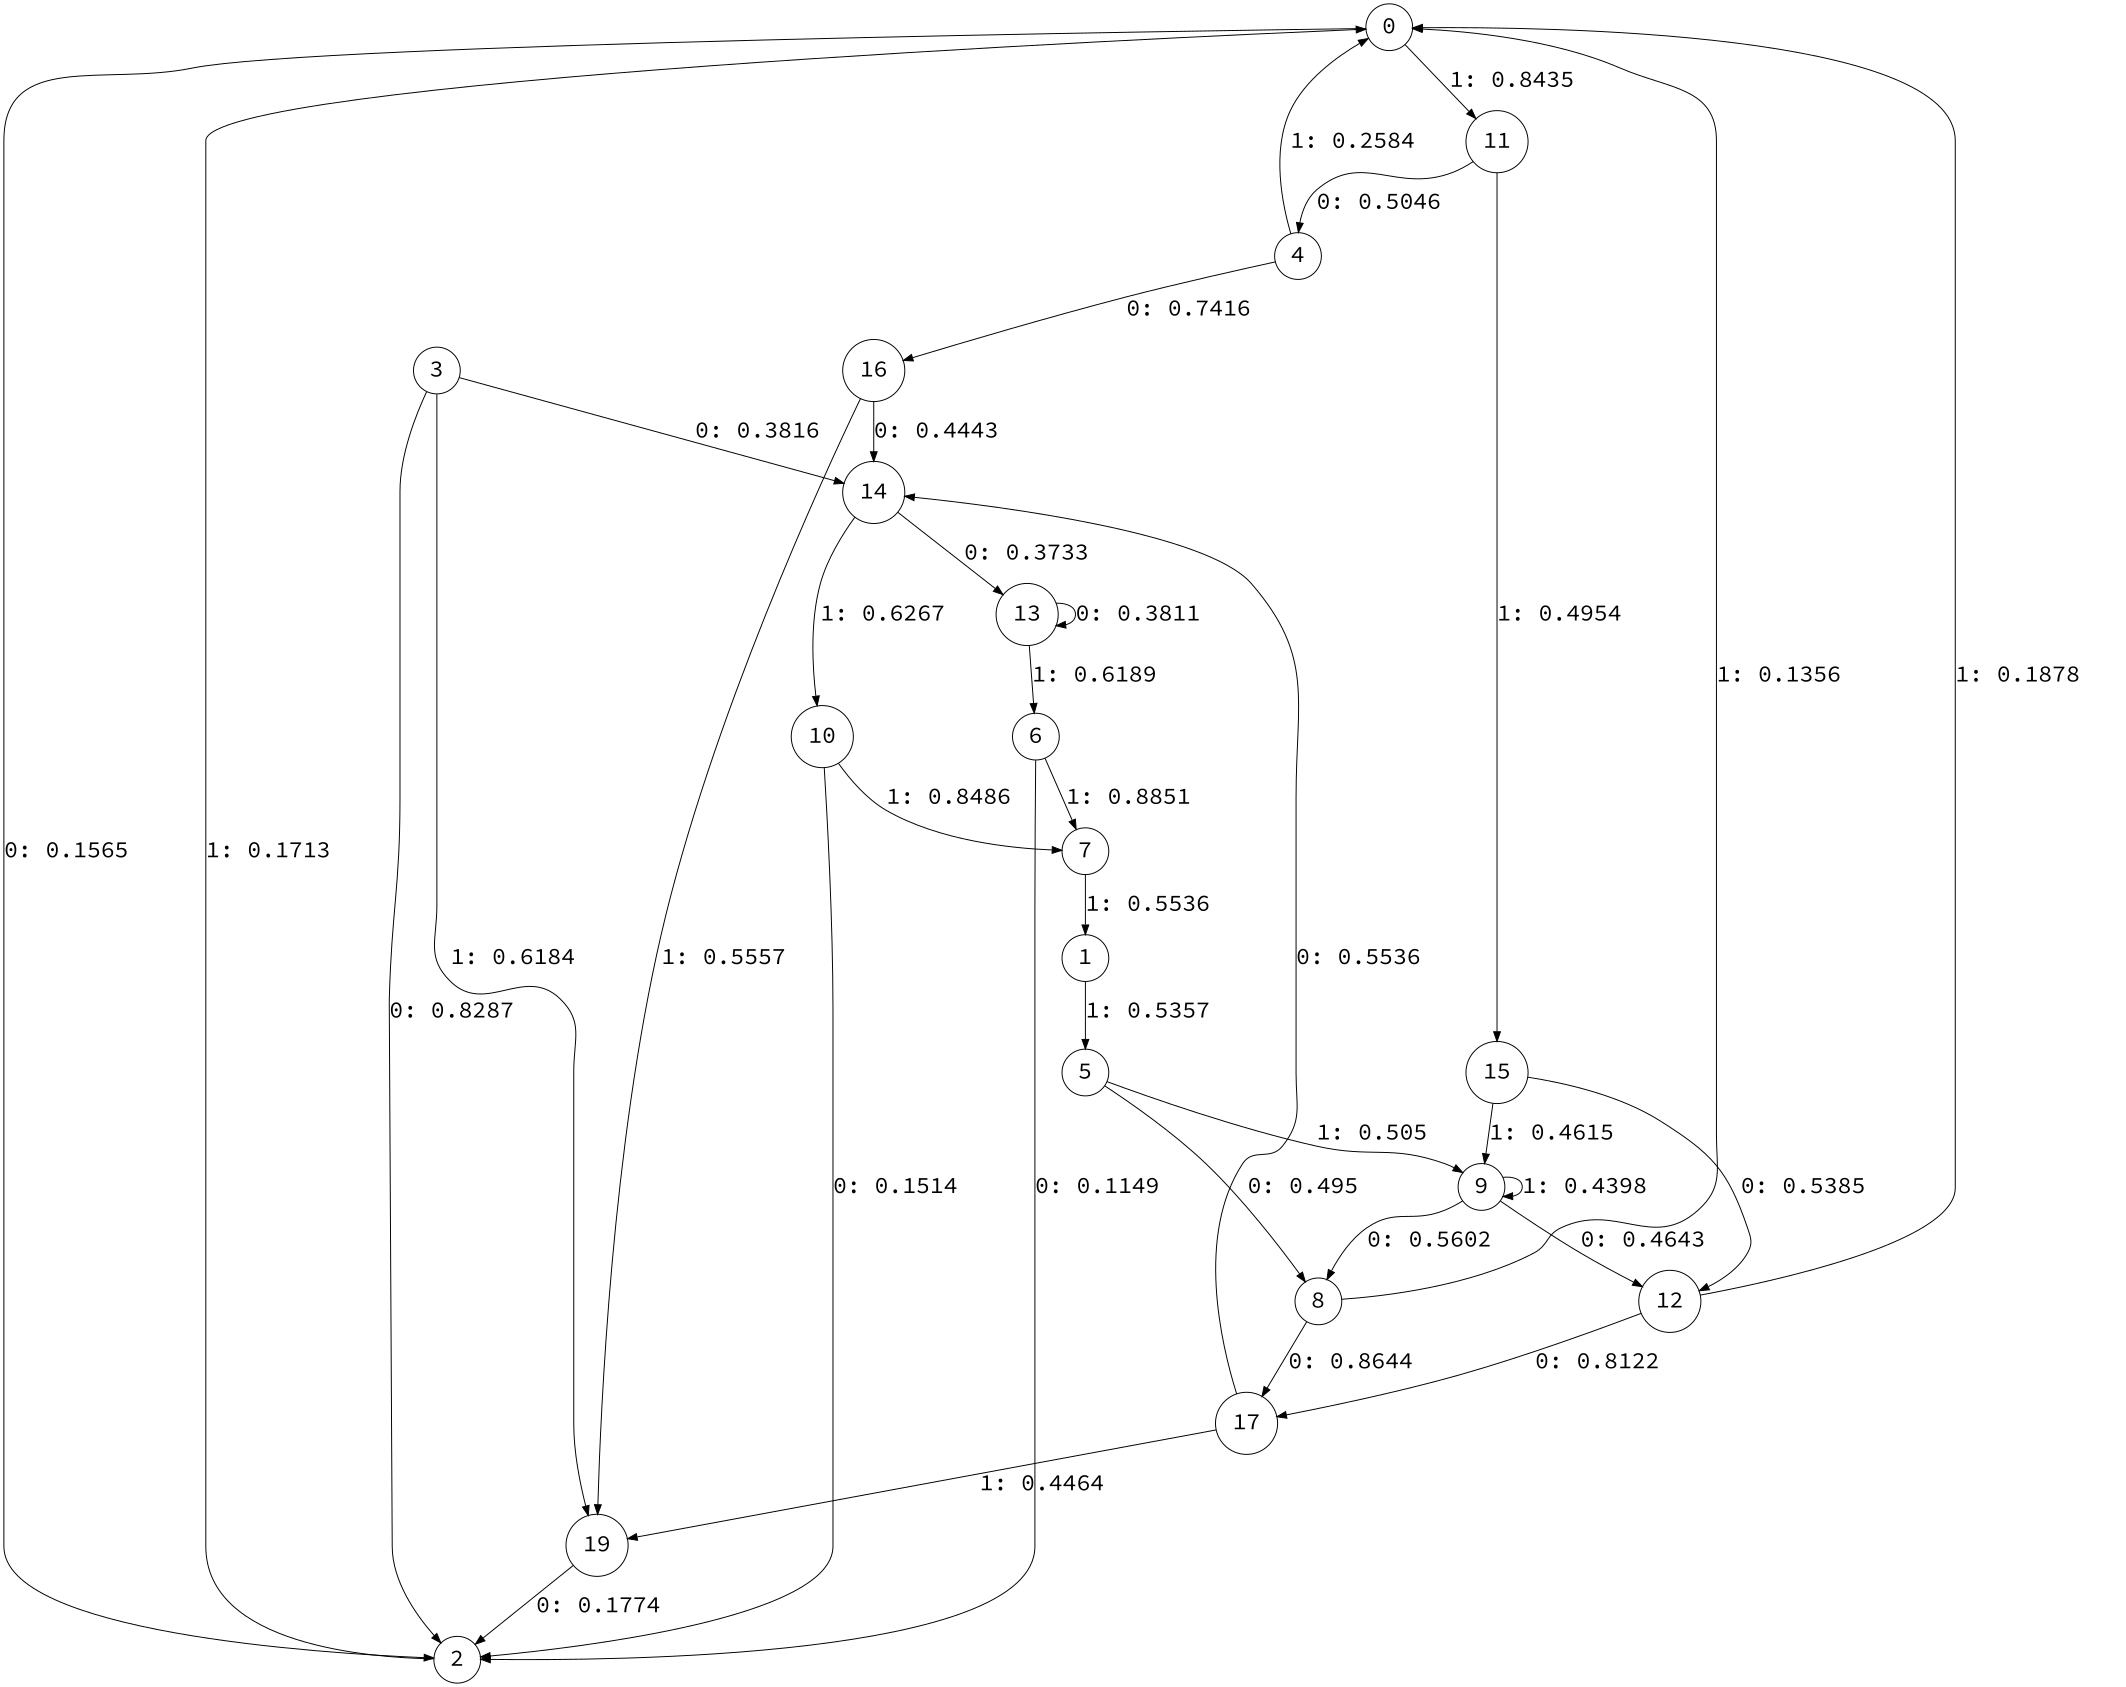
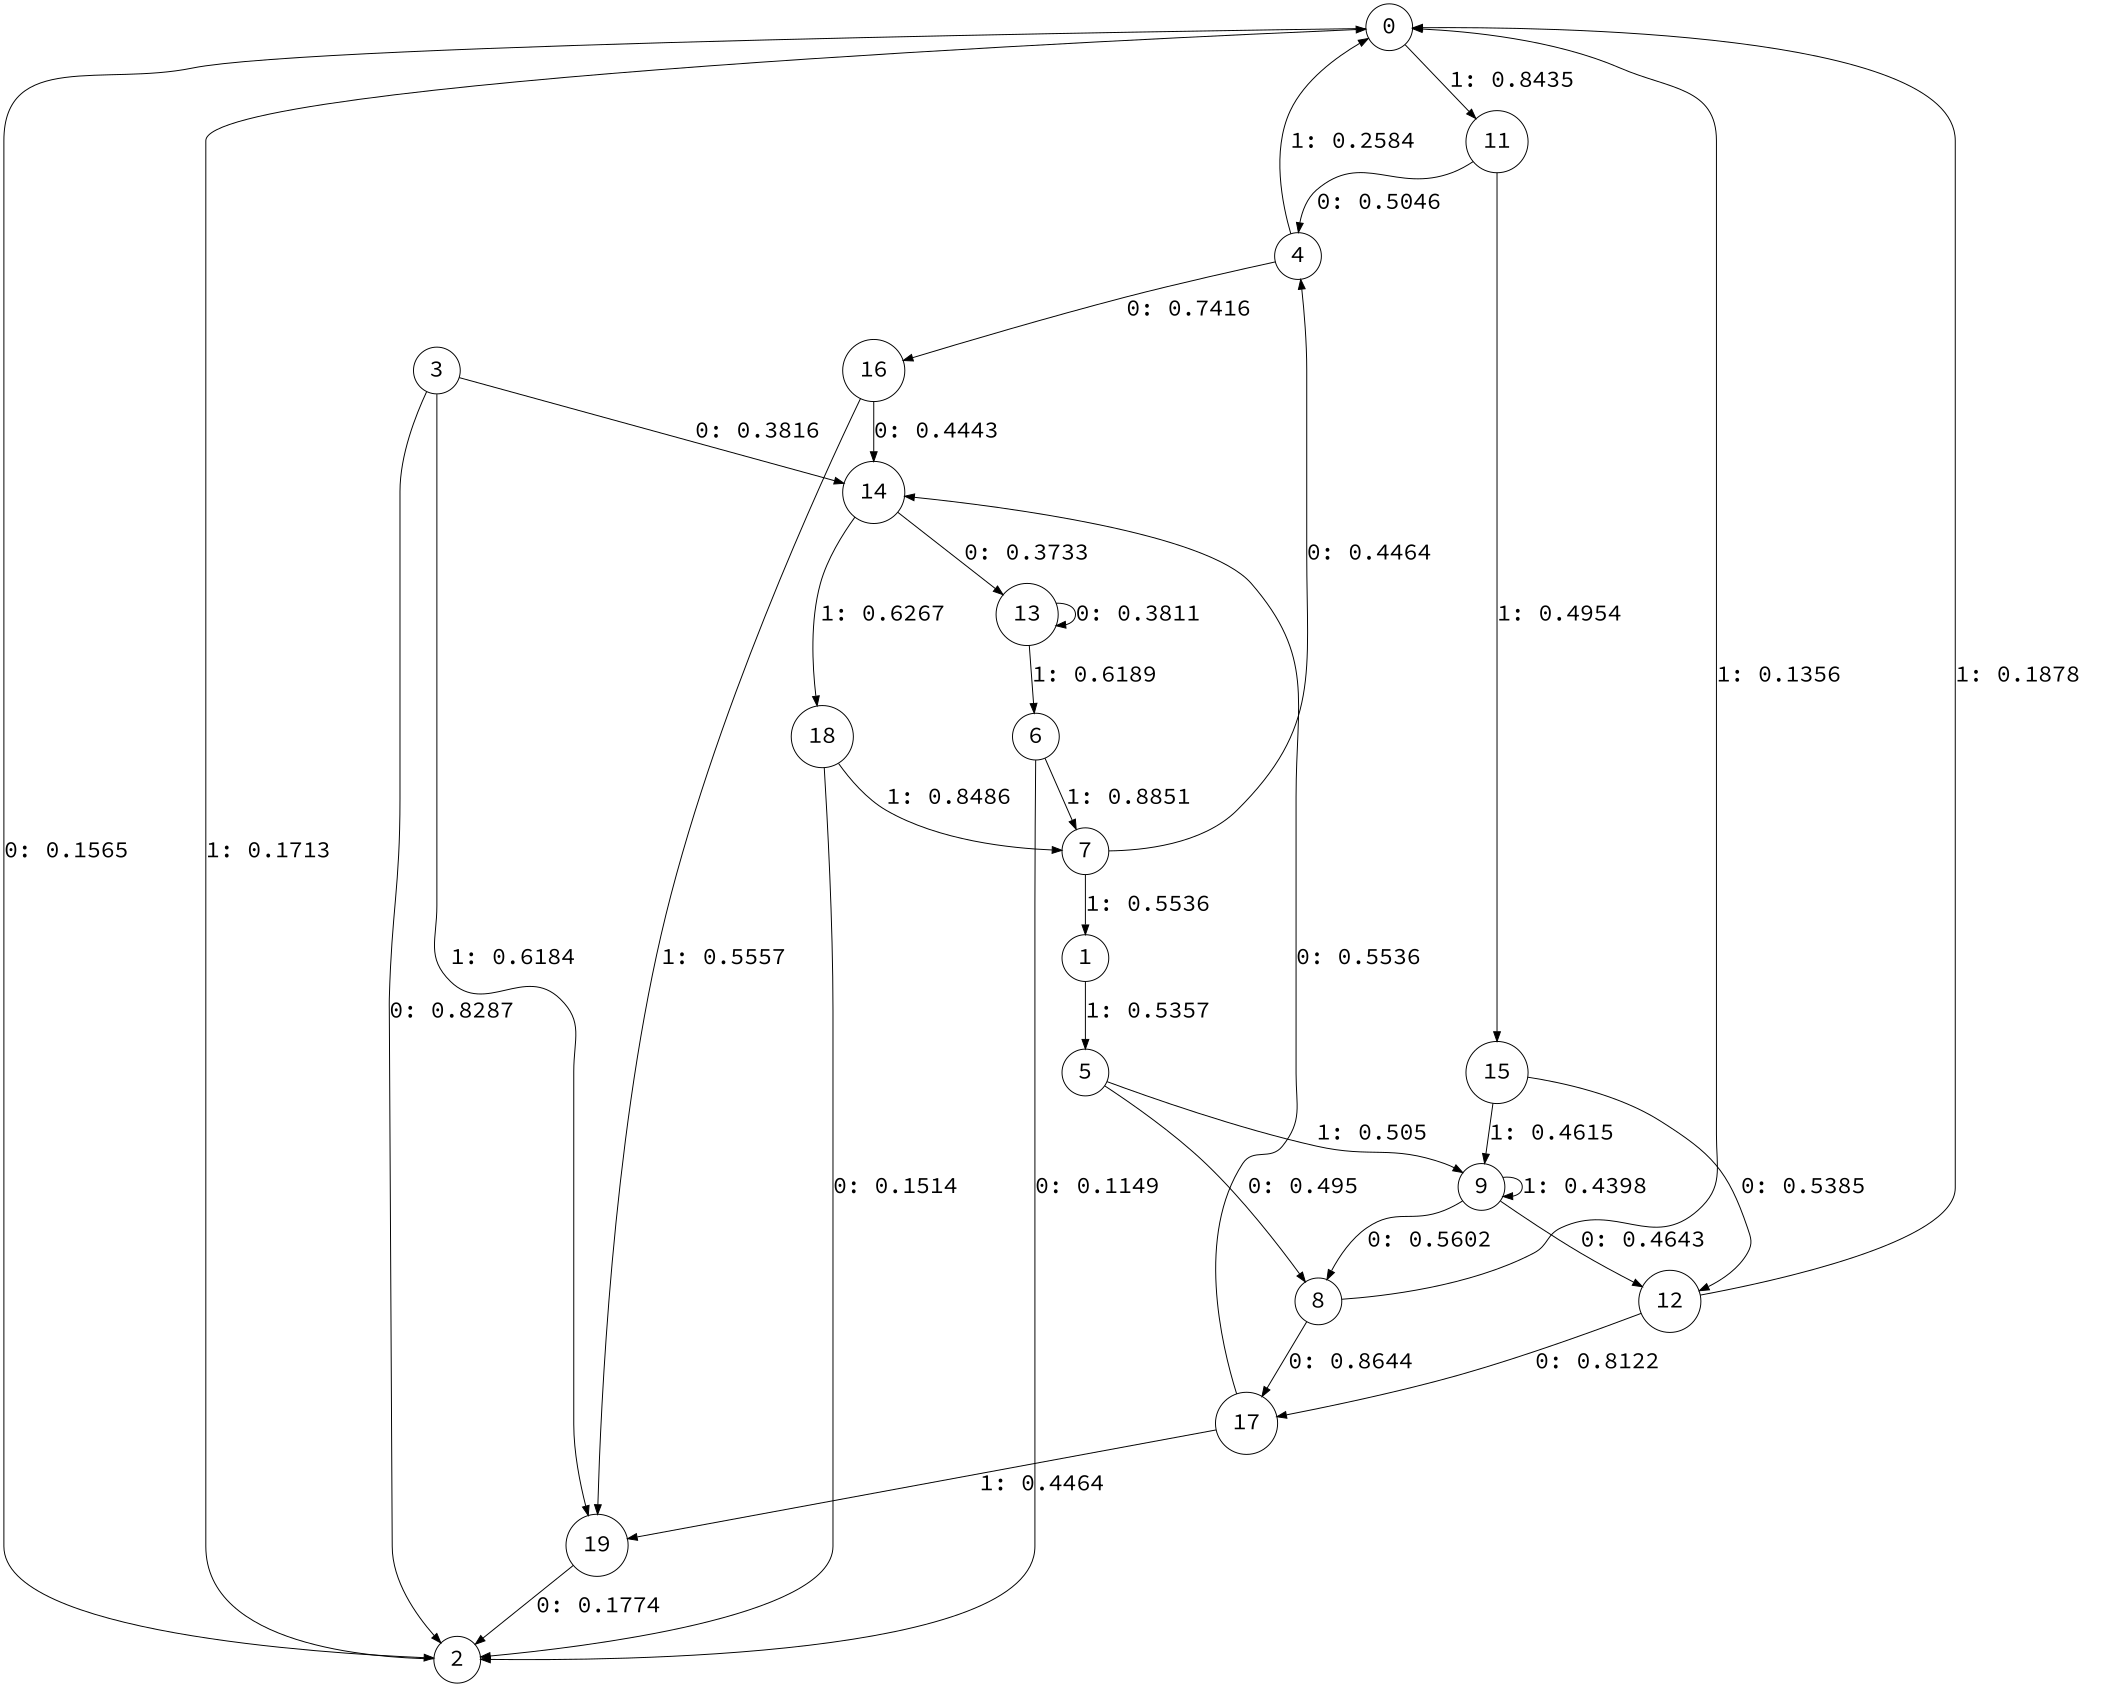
none -> (1308, 628)
(822, 737) -> (822, 737)
